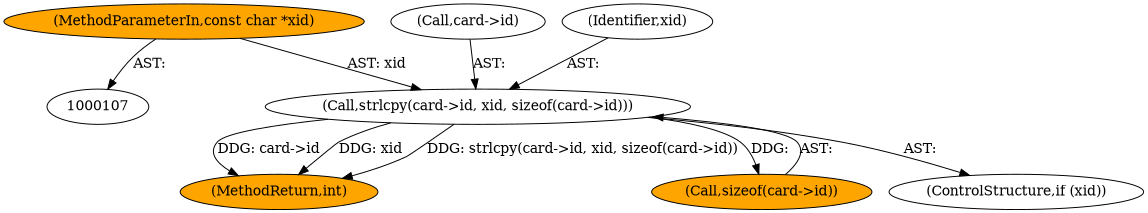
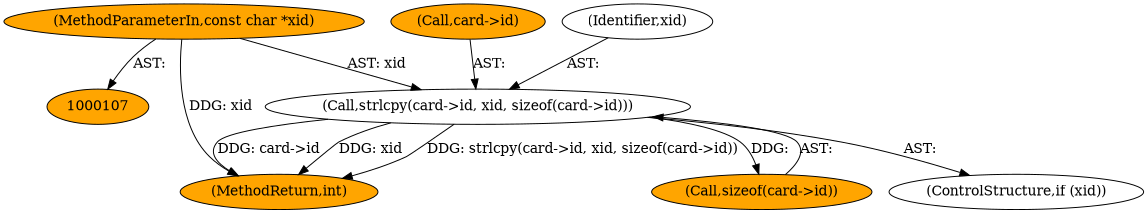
(468, 22) -> (468, 22)
(98, 107) -> (98, 107)
none -> (186, 113)
